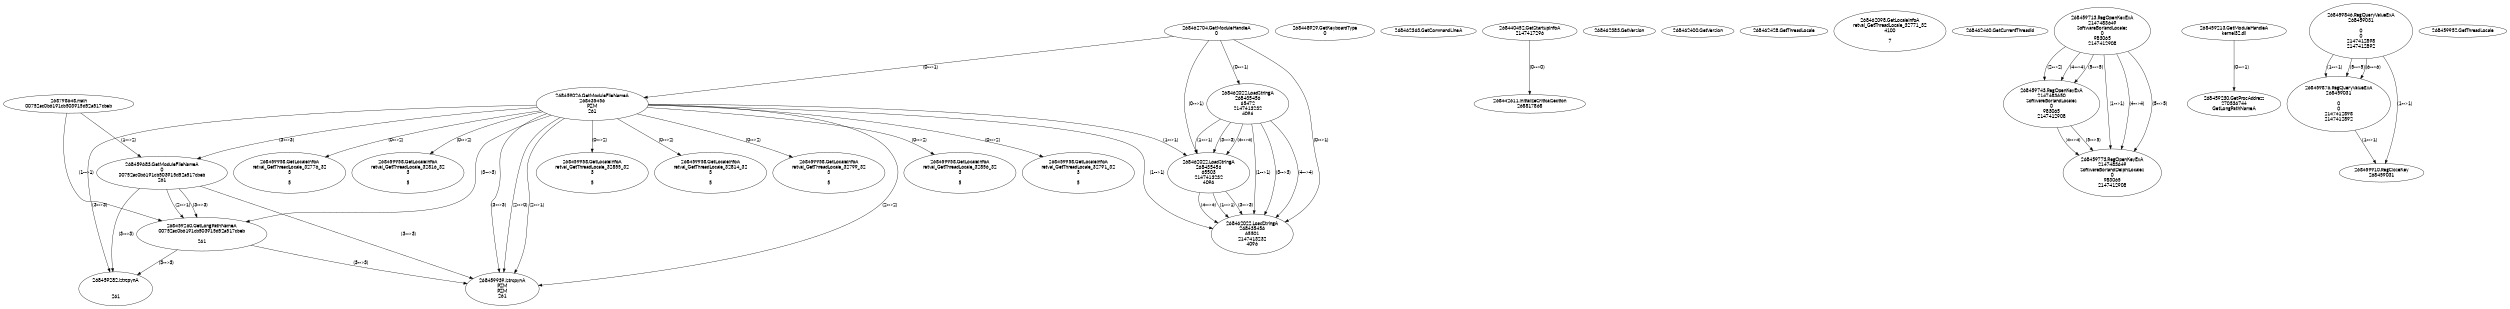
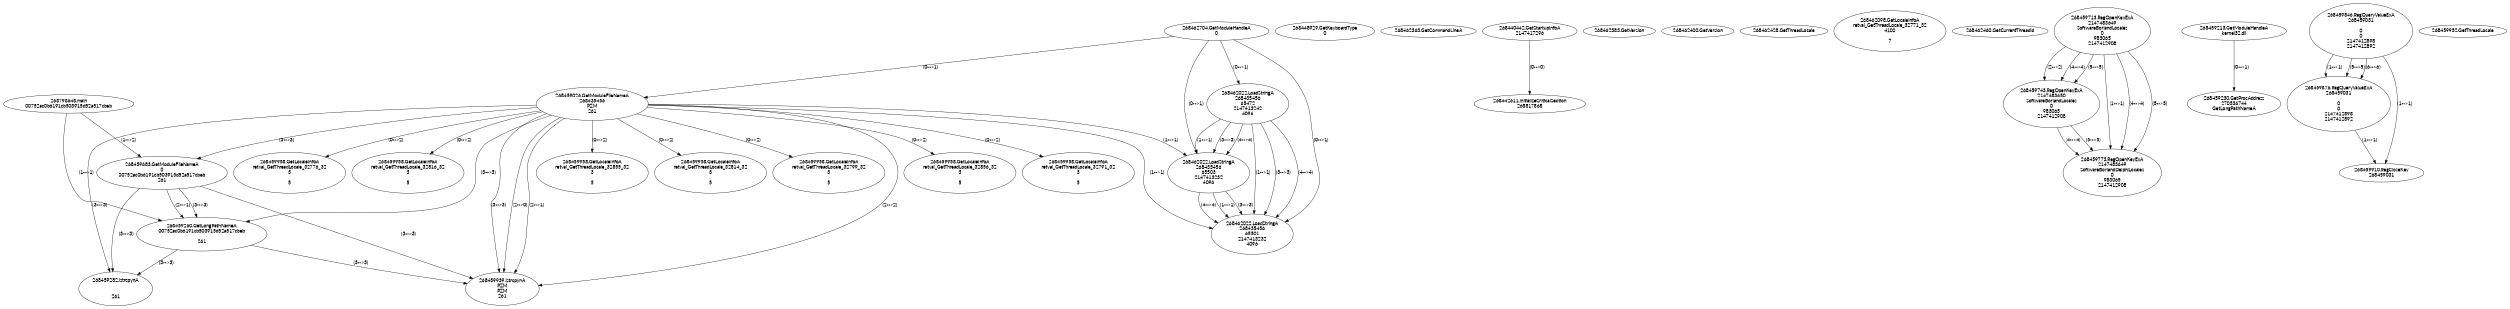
(1530, 31) -> (1530, 31)
(1248, 104) -> (1248, 104)
